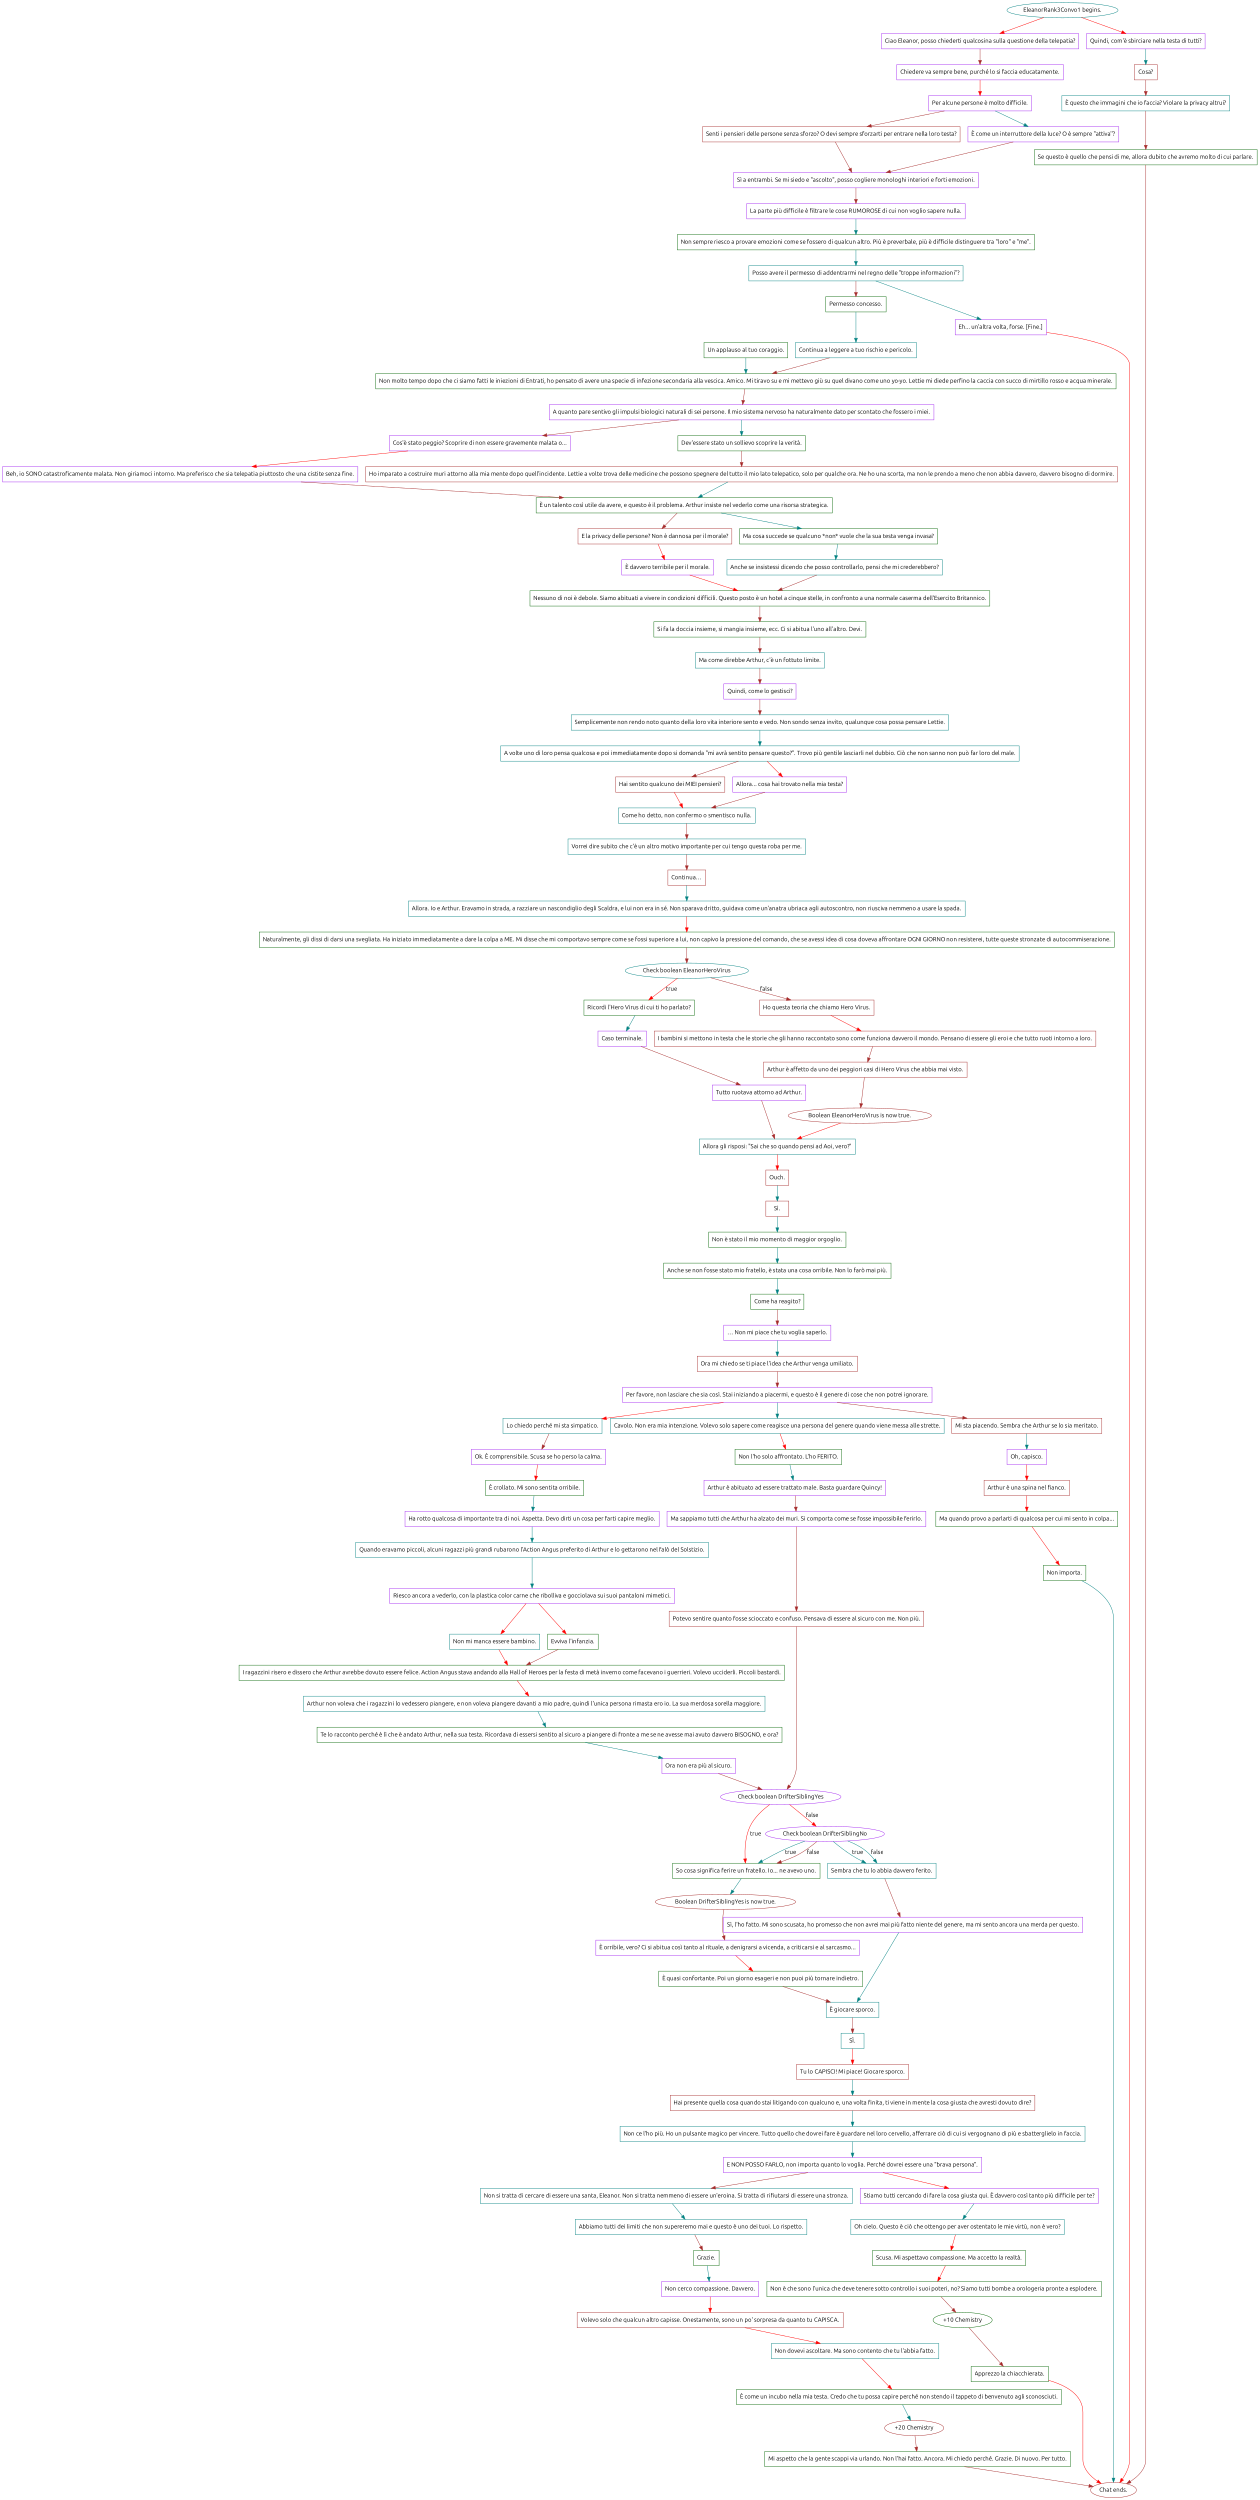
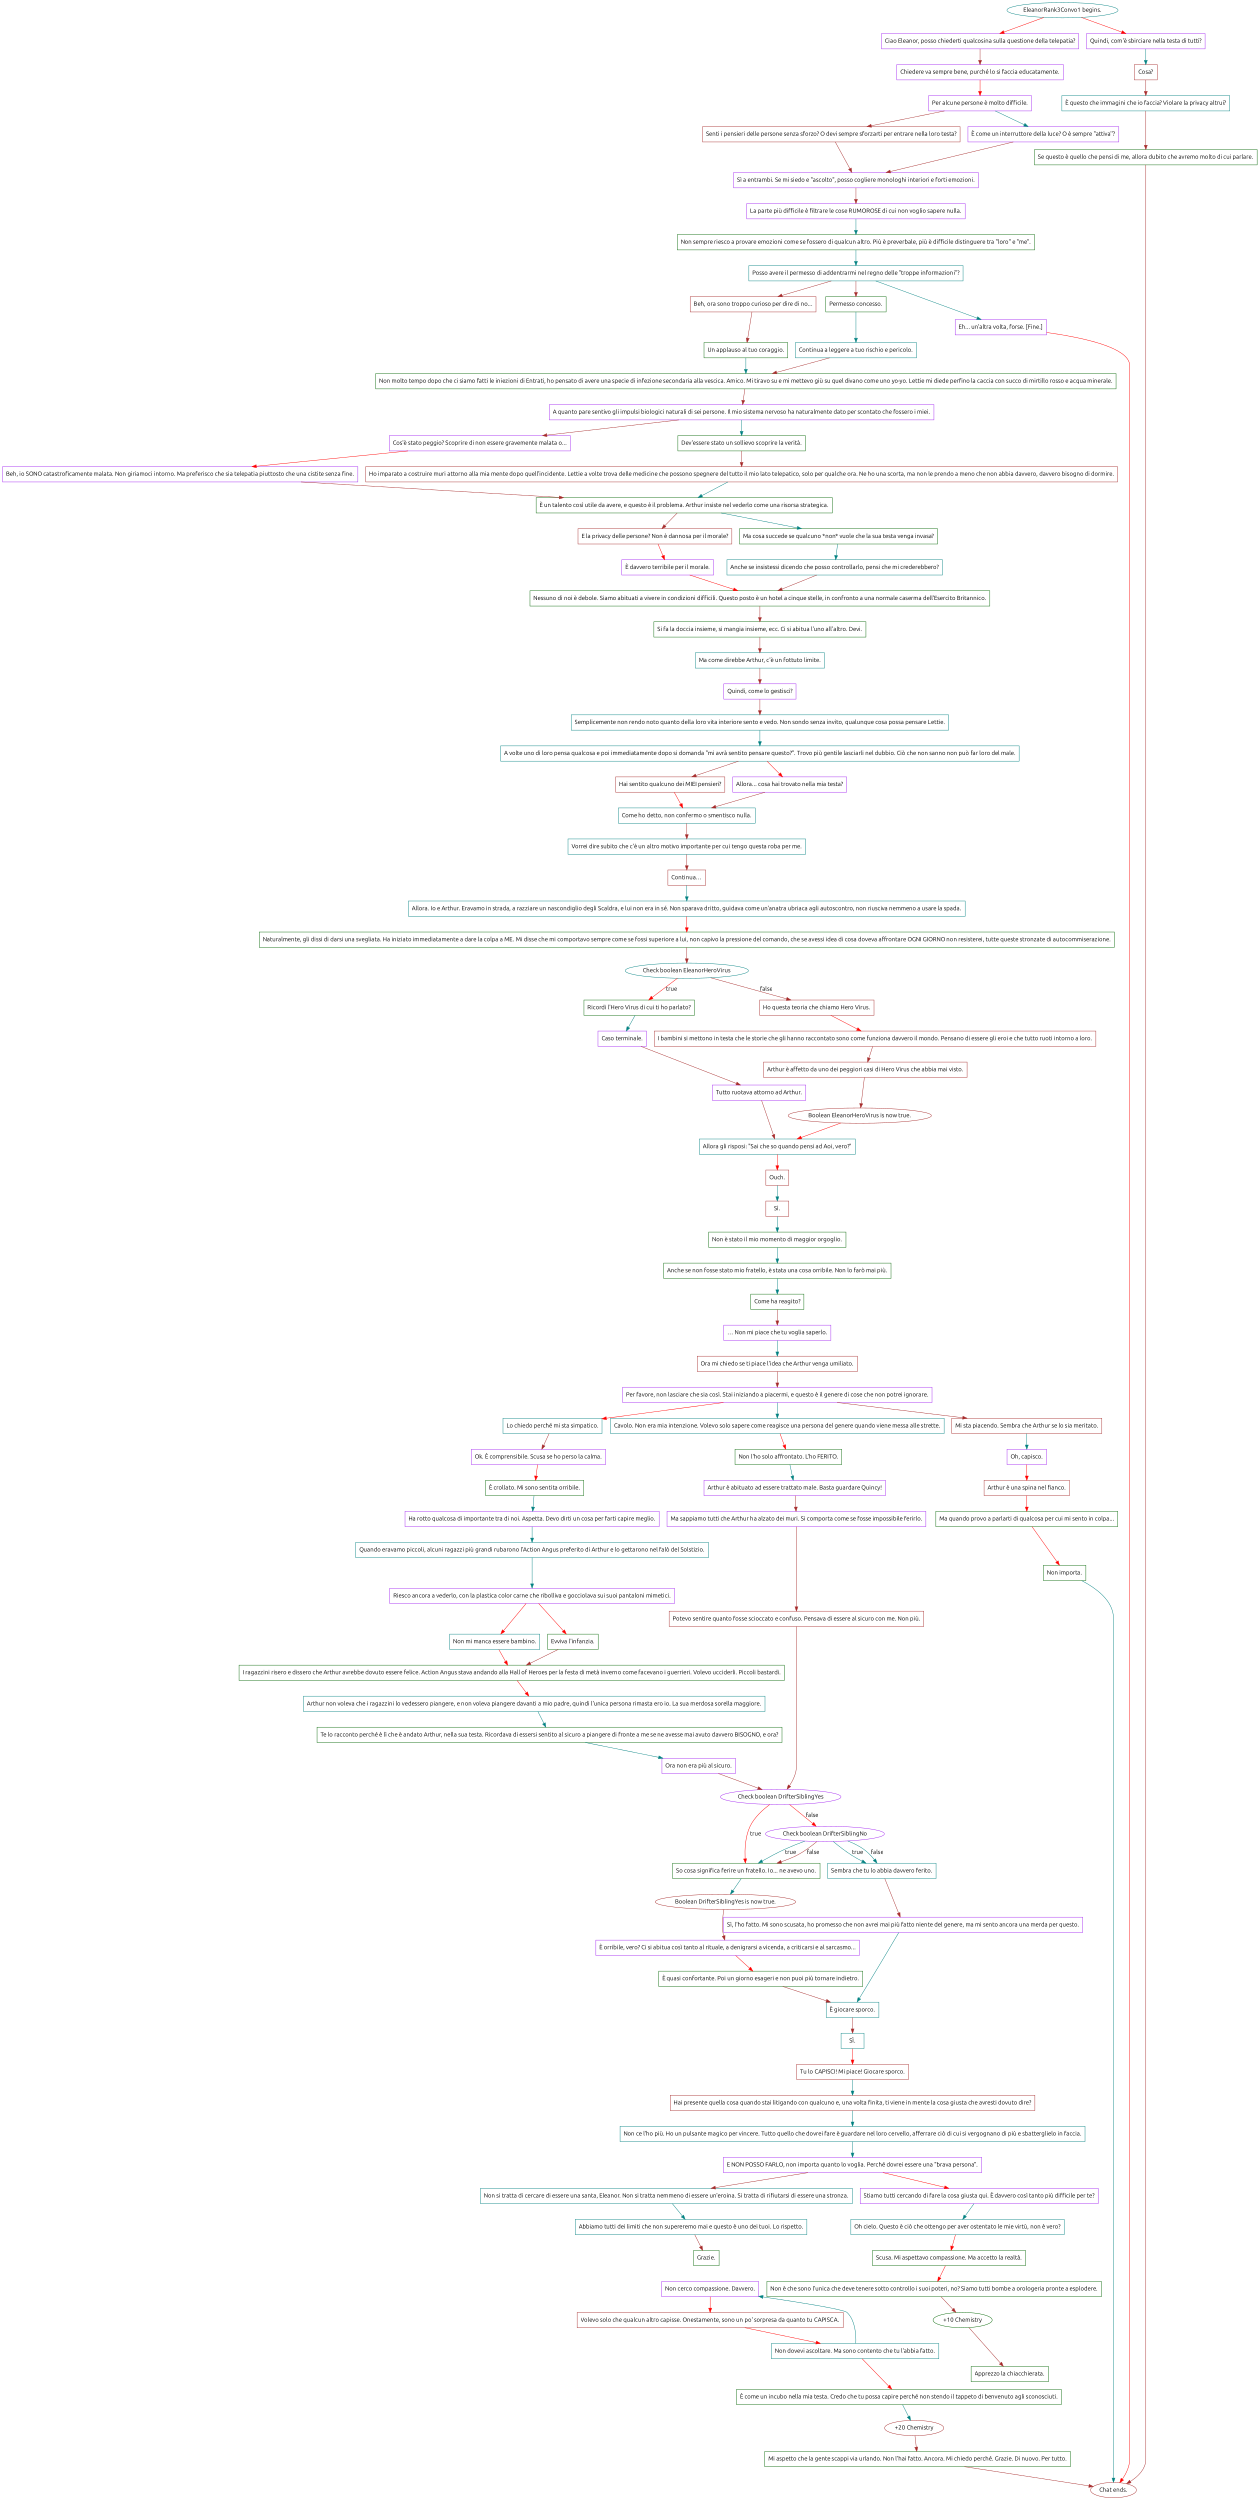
none -> (753, 304)
(708, 2271) -> (822, 2306)
(1083, 2424) -> none
